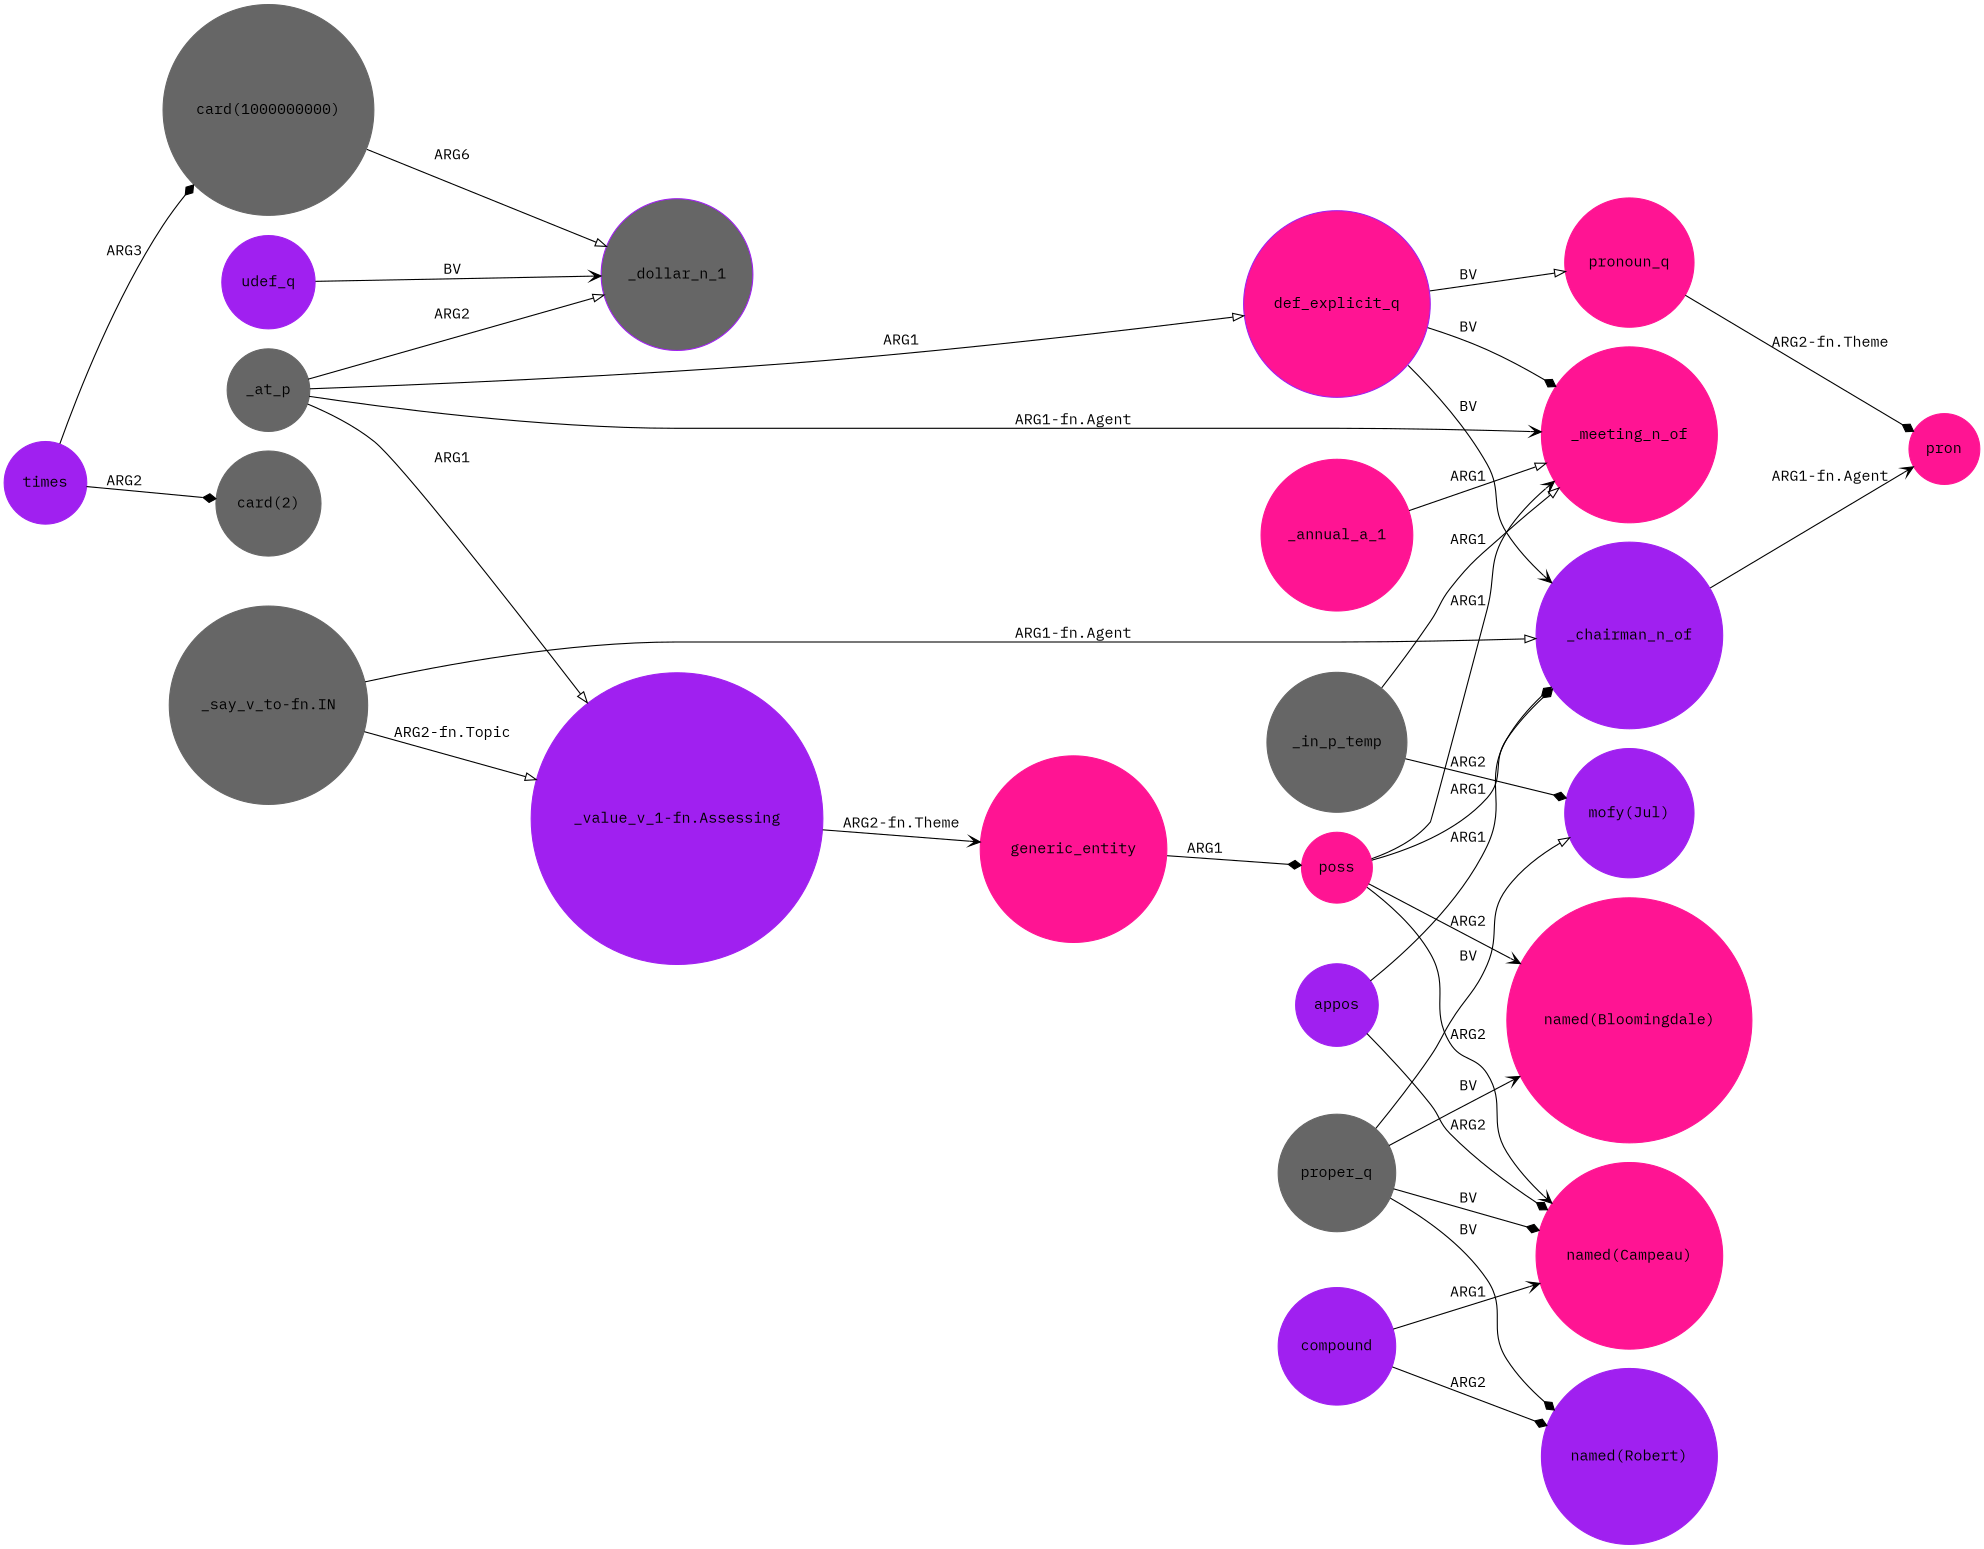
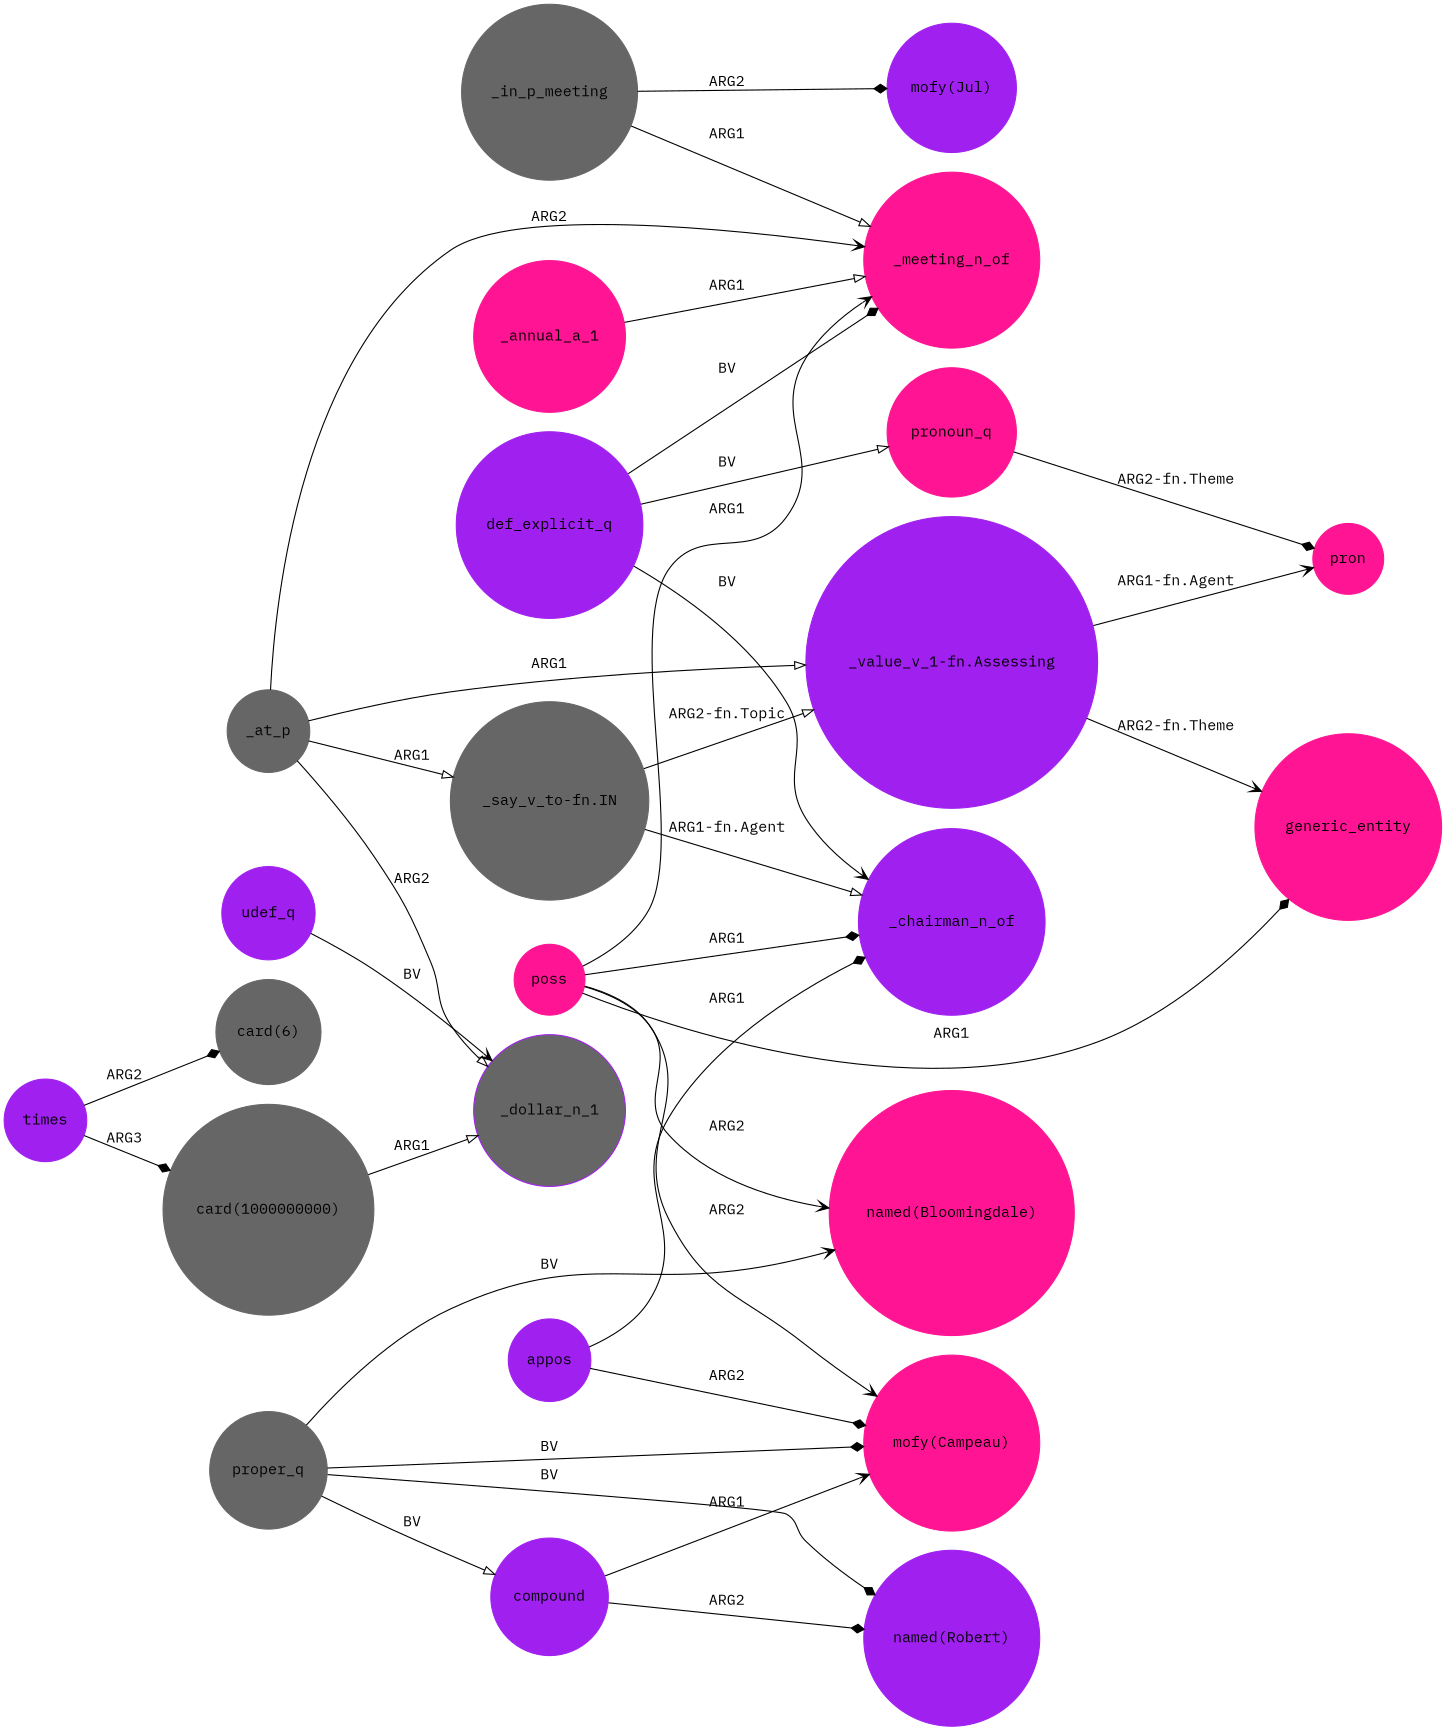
(453, 155) -> (412, 1146)
(1337, 304) -> (550, 525)
(772, 365) -> (375, 758)
(1074, 420) -> (550, 217)
(268, 504) -> (268, 1032)
(1807, 530) -> (1198, 598)
(1337, 742) -> (550, 92)
(1228, 860) -> (950, 1068)
(1476, 986) -> (403, 1534)
(1629, 1256) -> (952, 1443)
